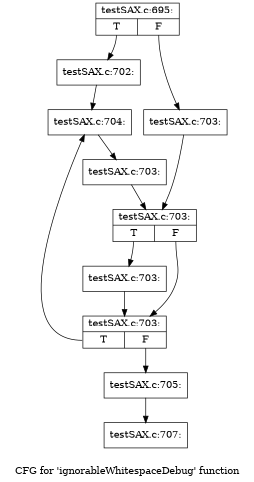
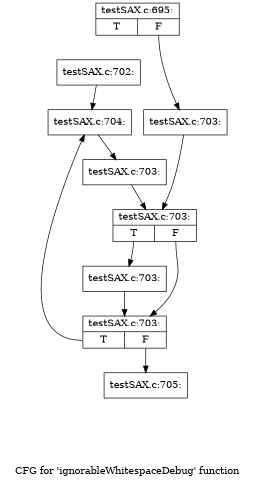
(115, 45) -> none
(146, 435) -> none
